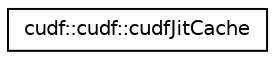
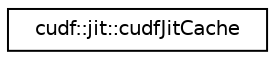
(138, 30) -> (138, 30)
